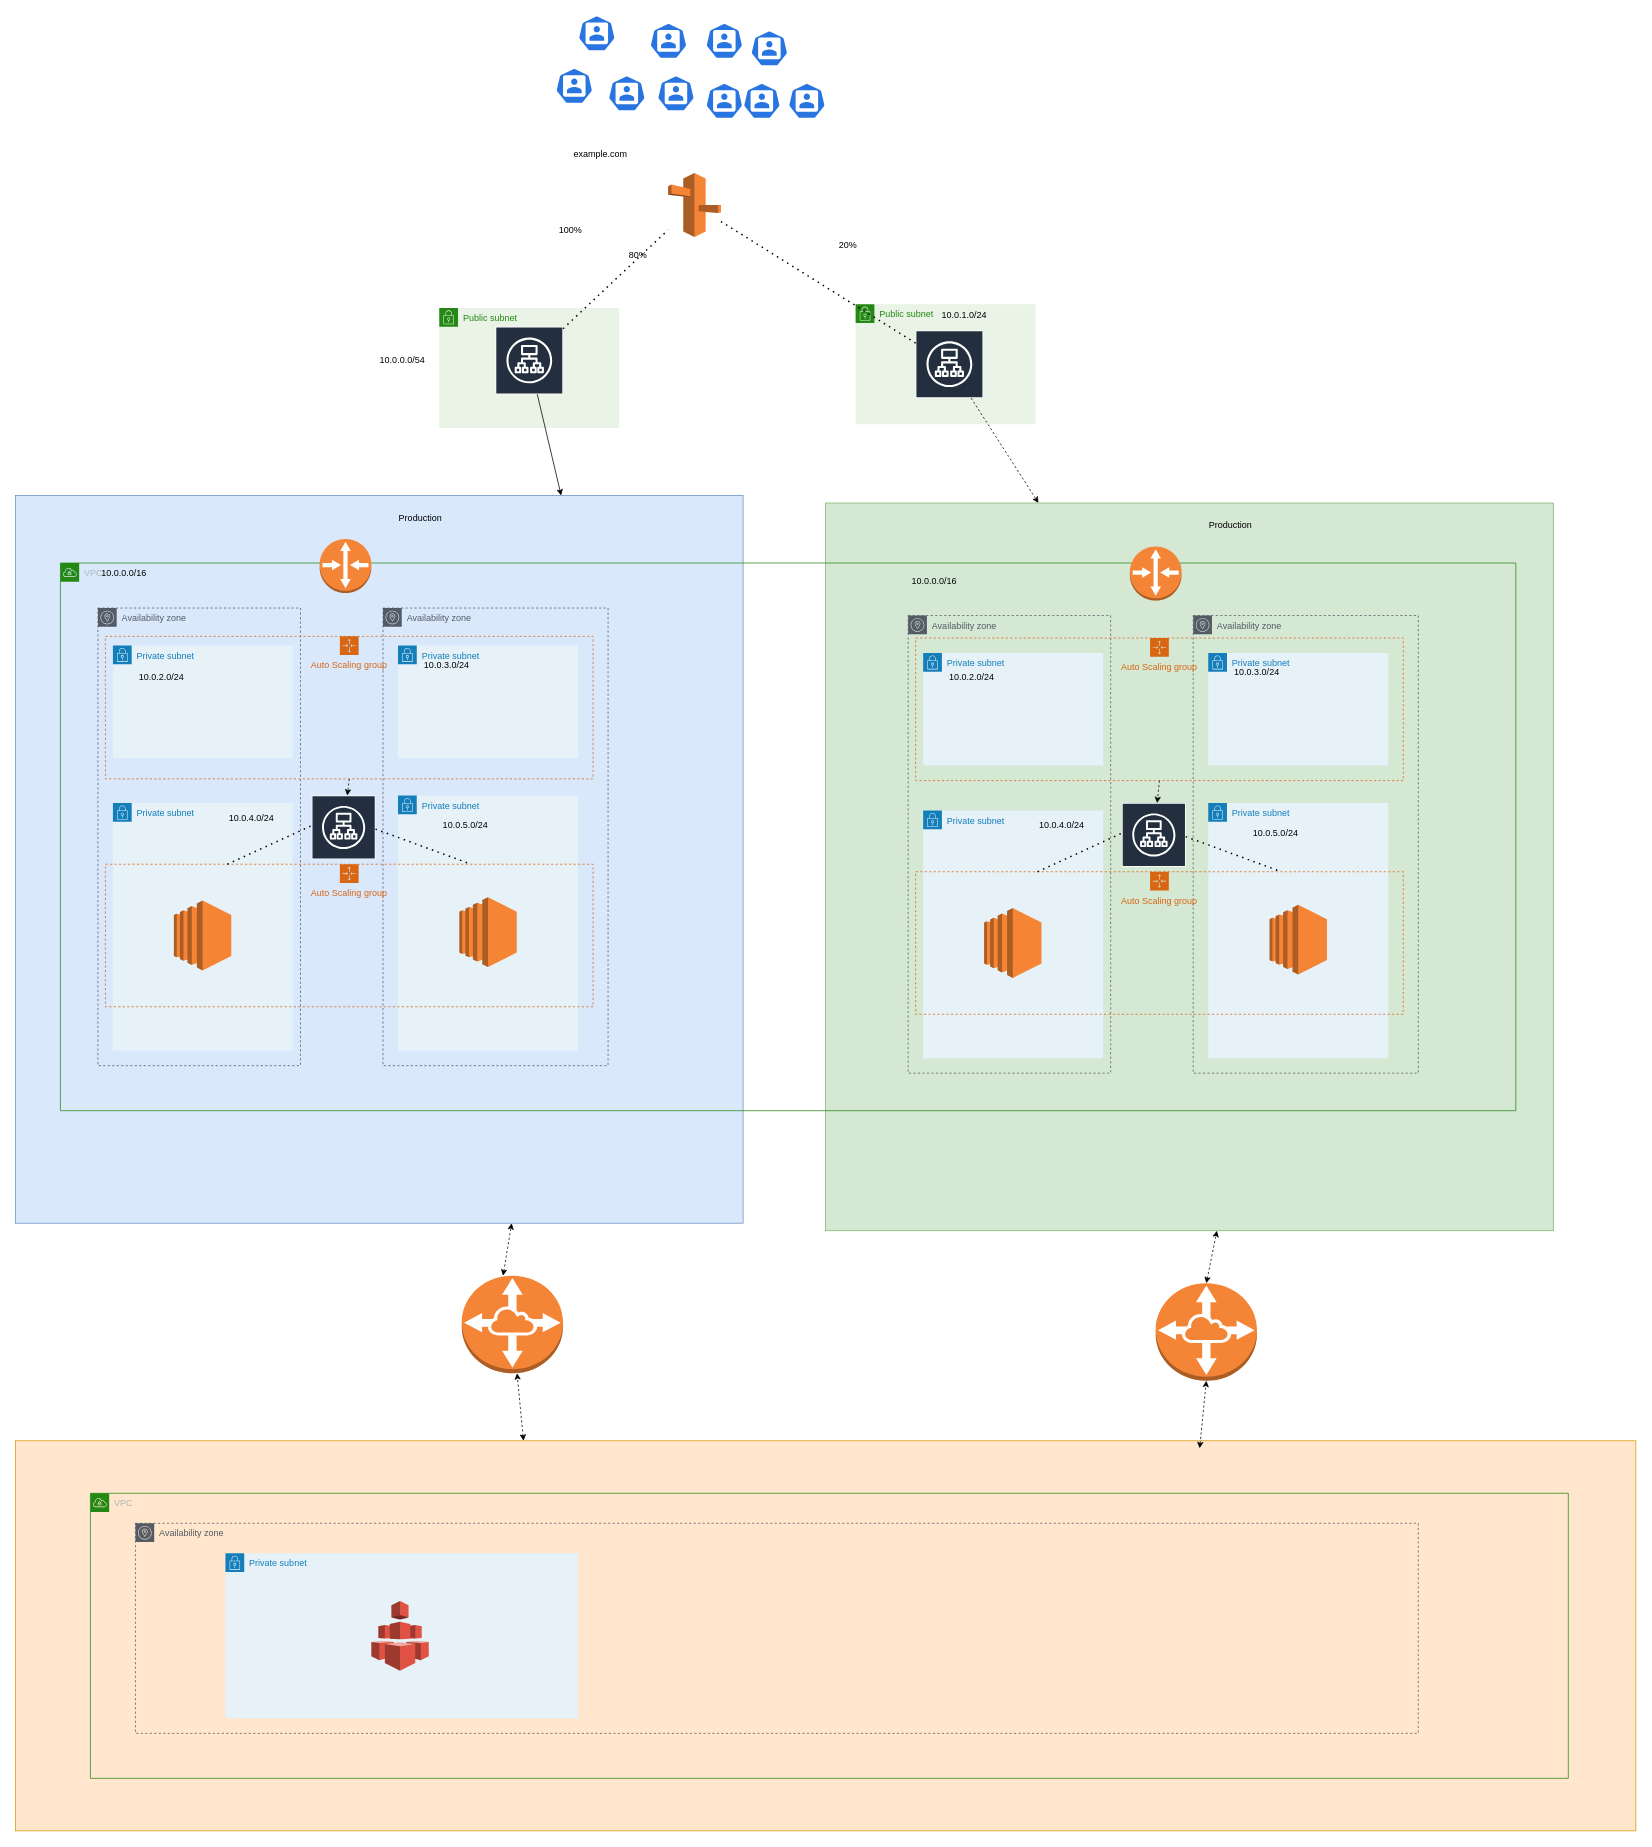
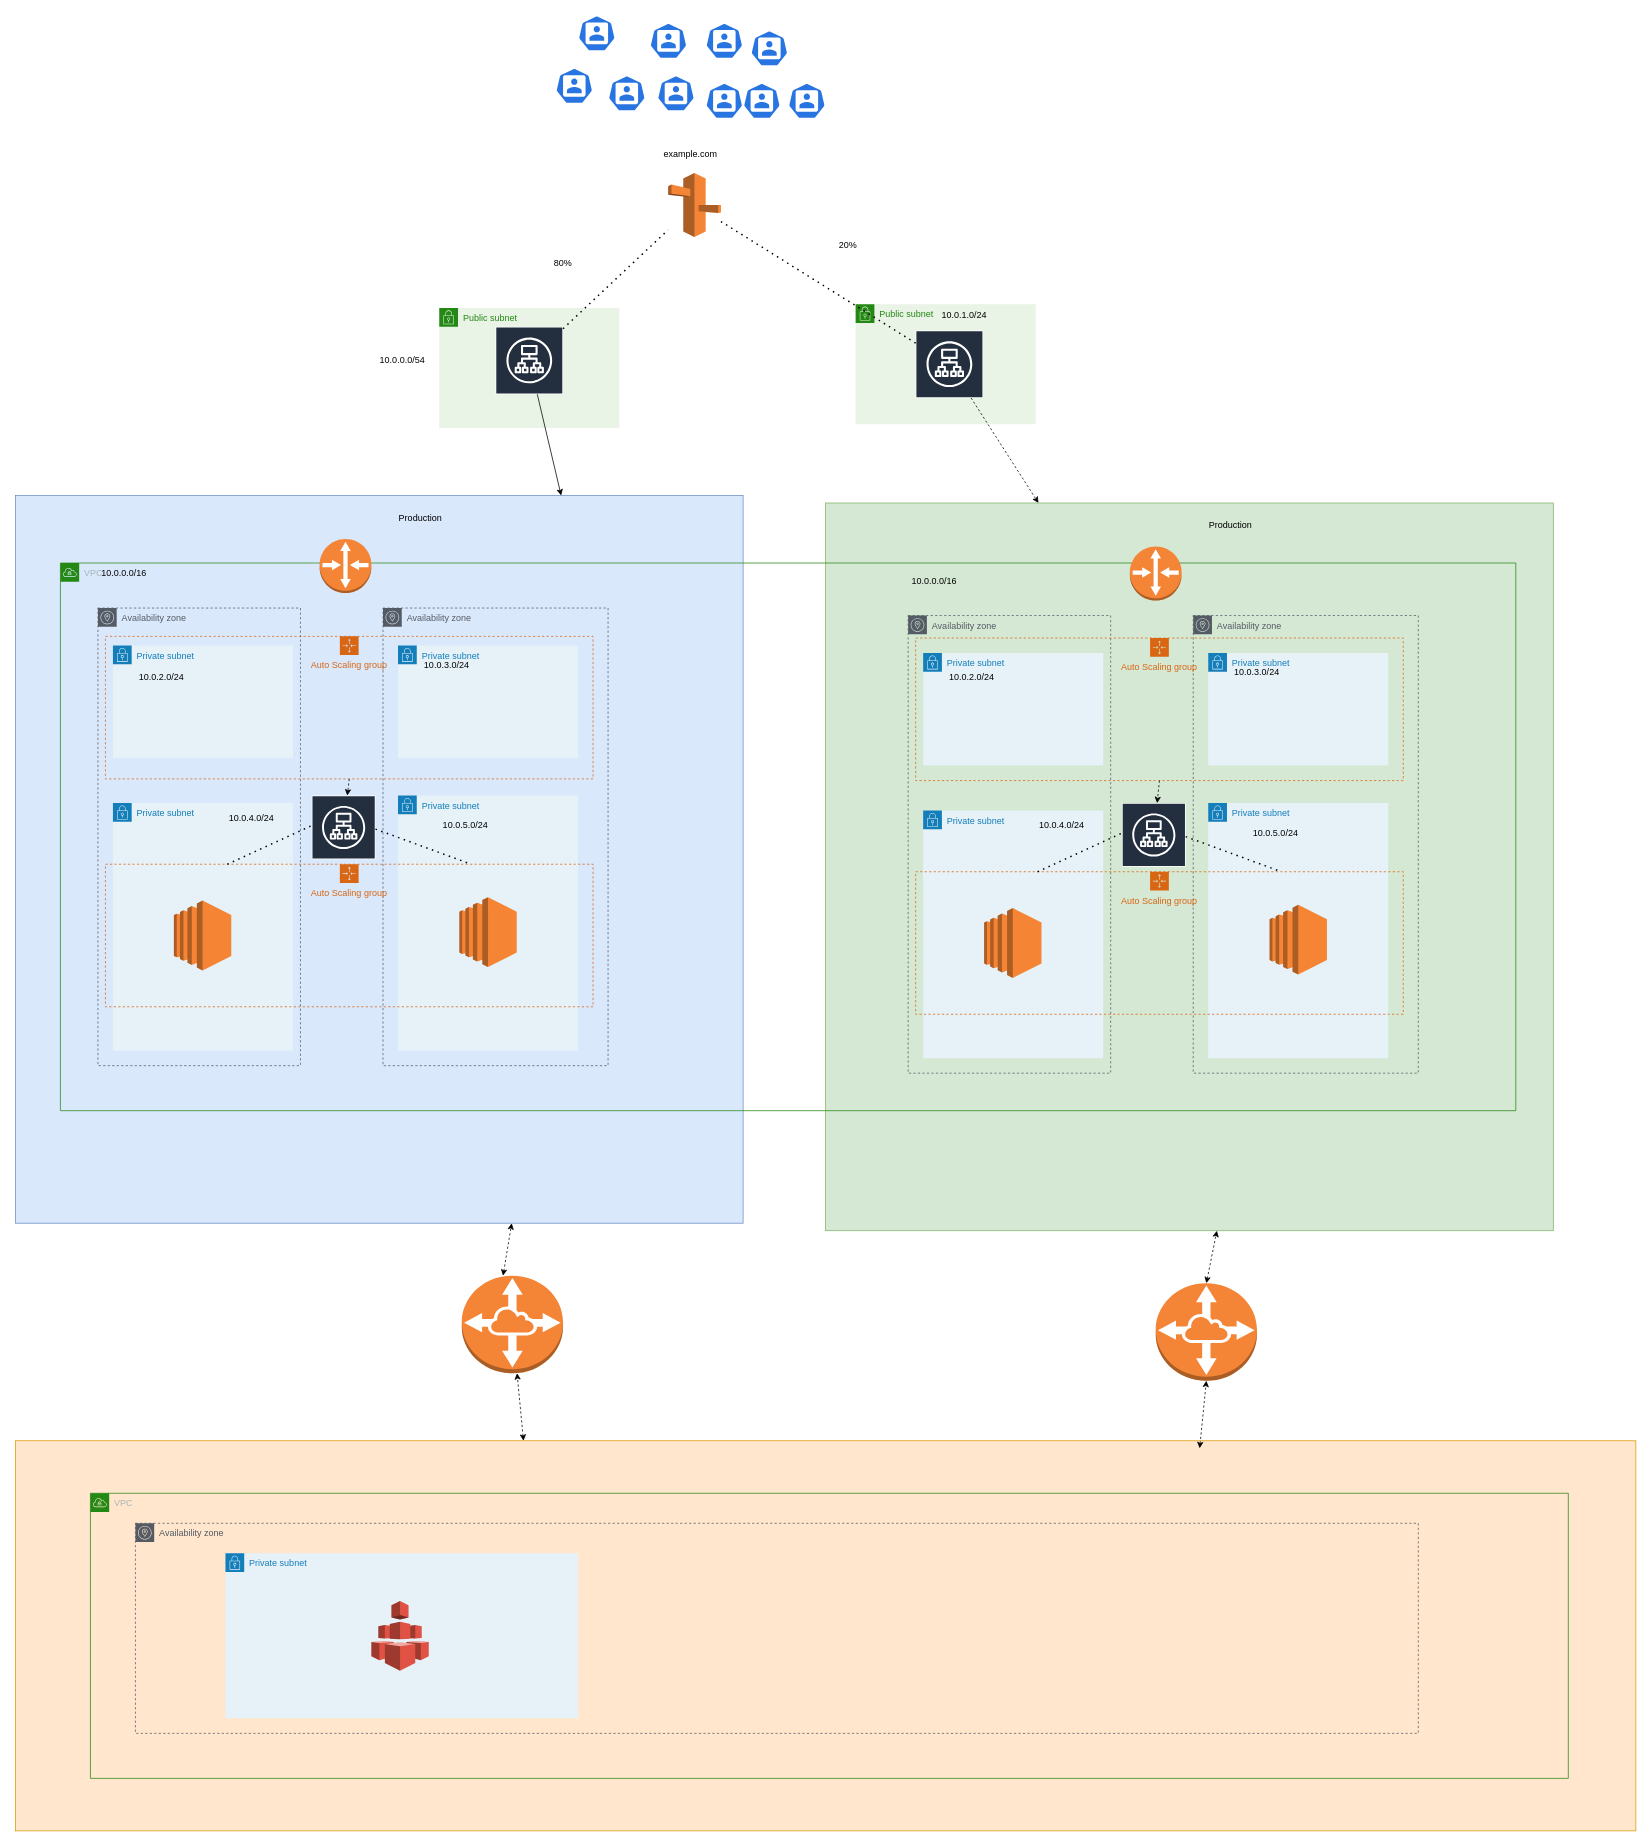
(600, 154) -> (690, 154)
(570, 230) -> none
(638, 255) -> (563, 263)
